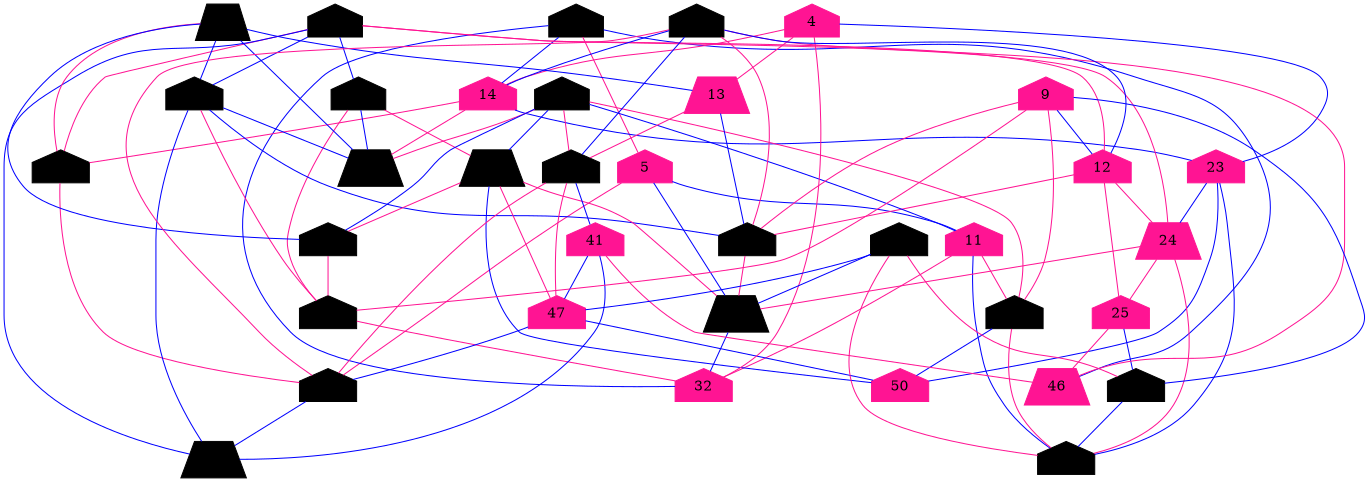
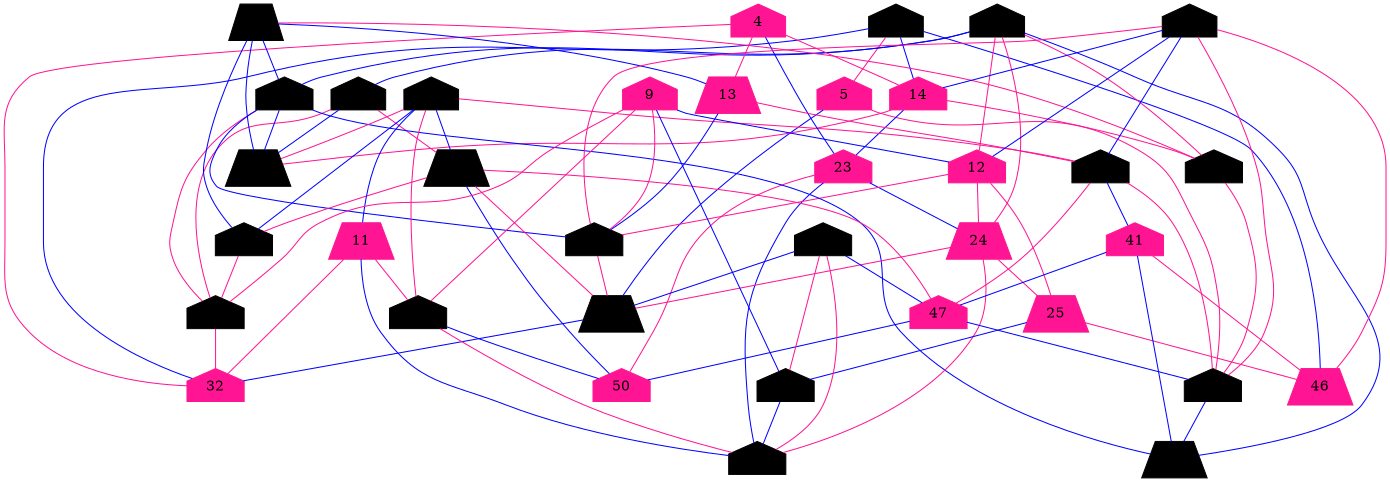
(807, 204) -> none
(974, 241) -> (361, 241)
(1121, 314) -> (1056, 314)
(1137, 340) -> (694, 245)
